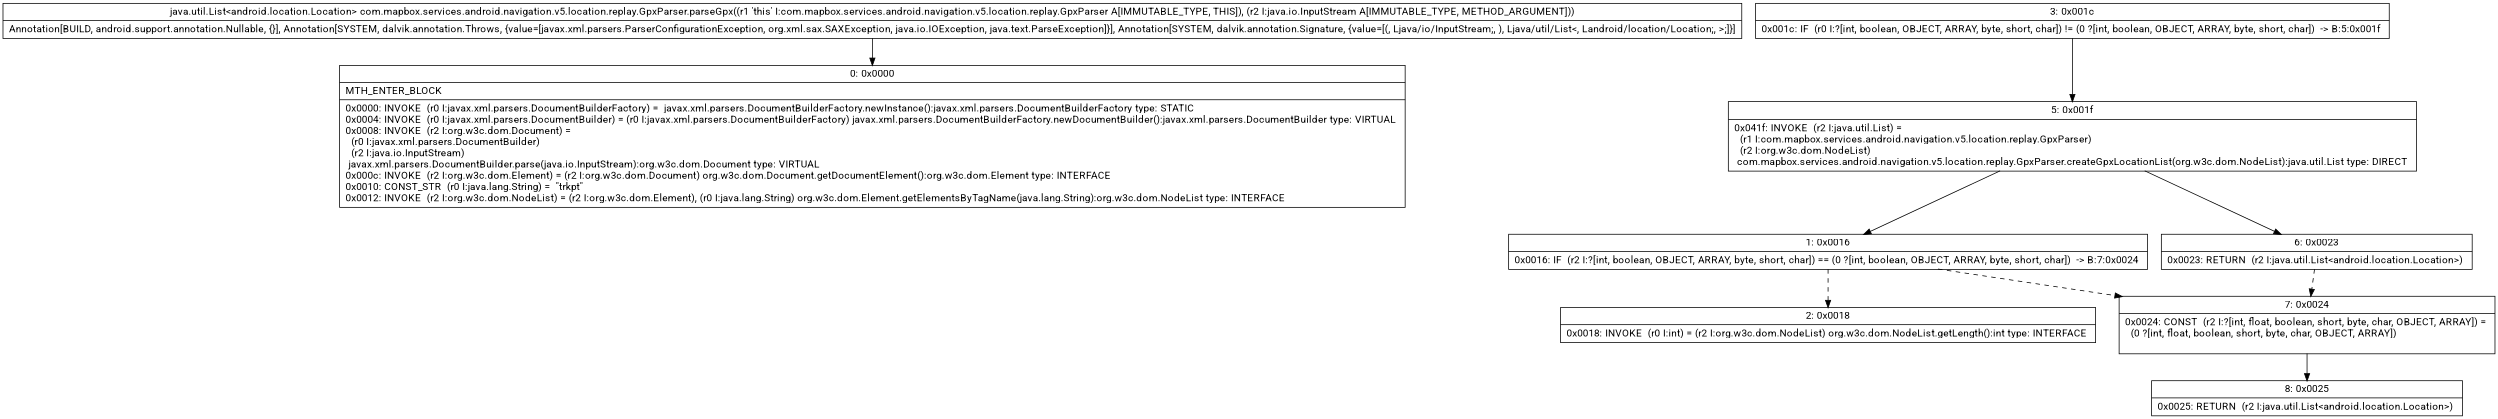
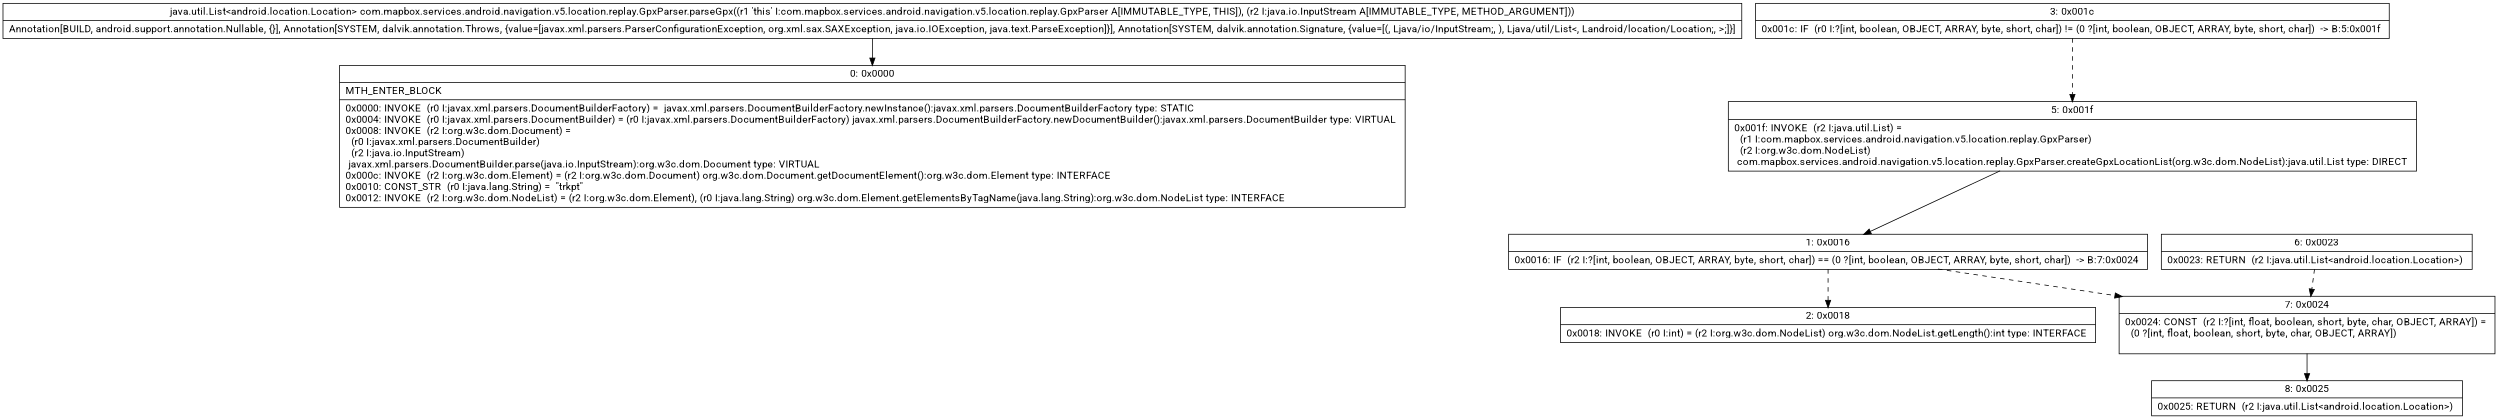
(2072, 66) -> (2072, 66)
(1820, 128) -> (1820, 128)
(2210, 201) -> none
